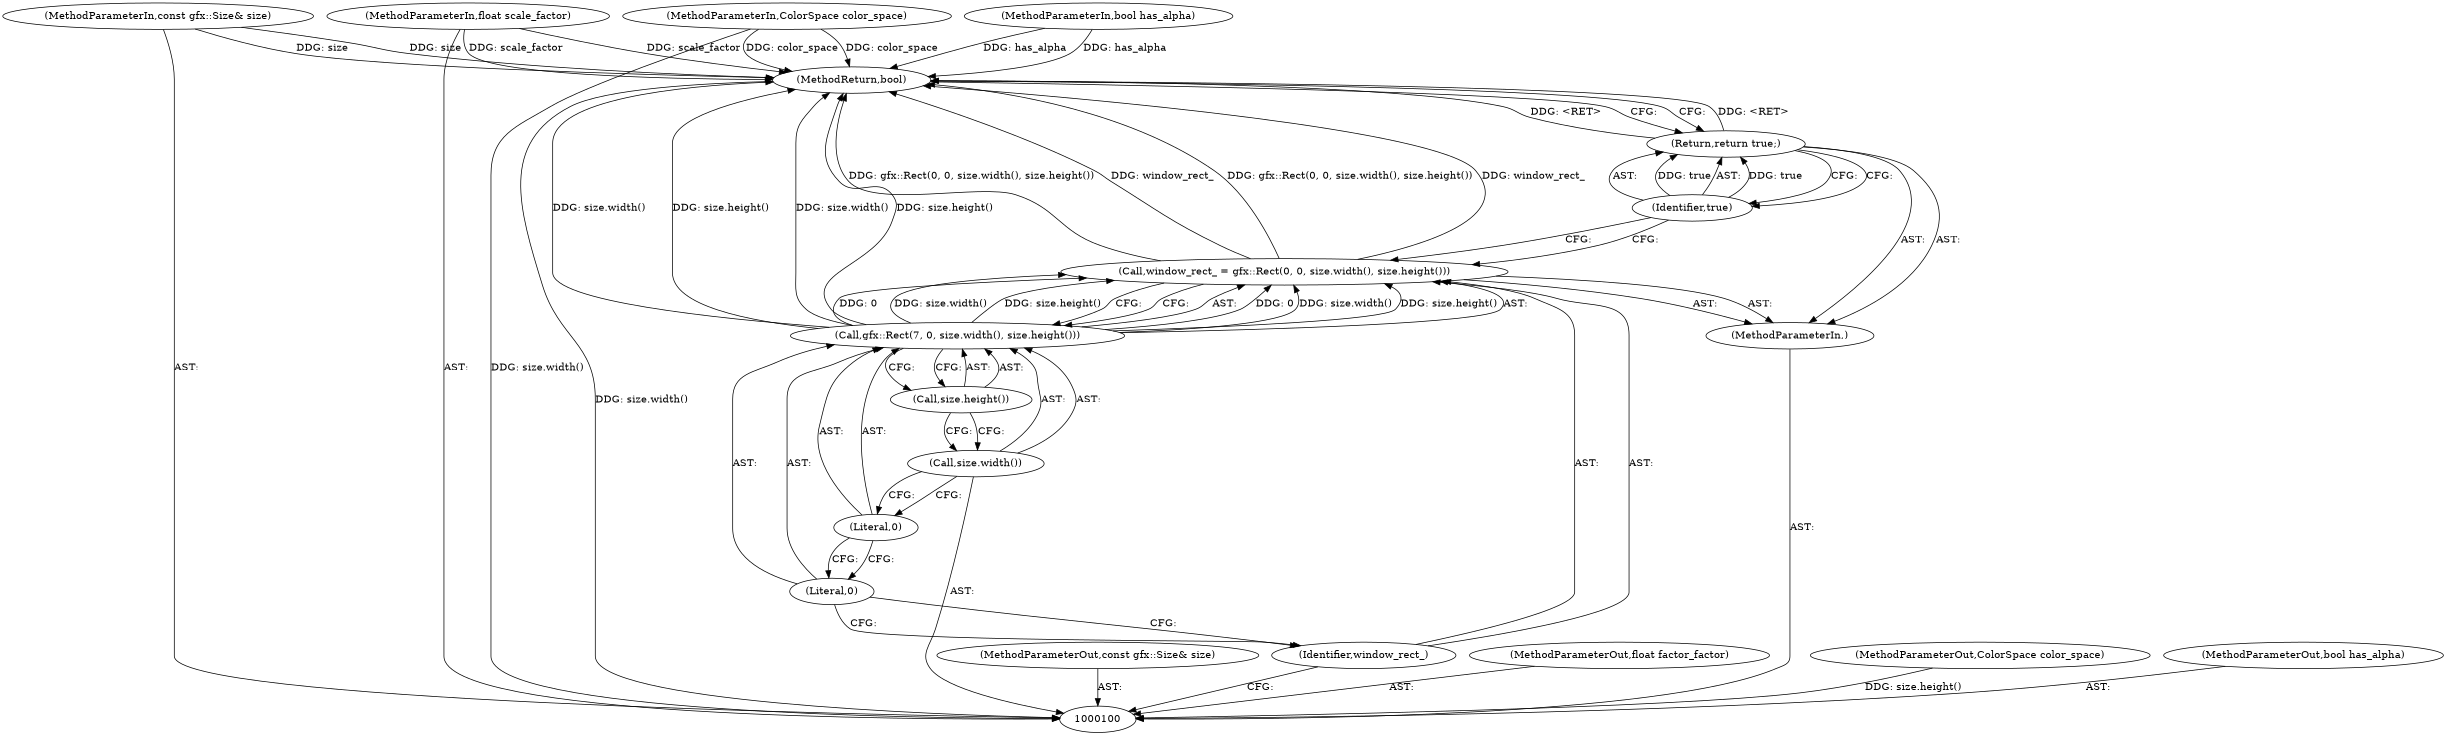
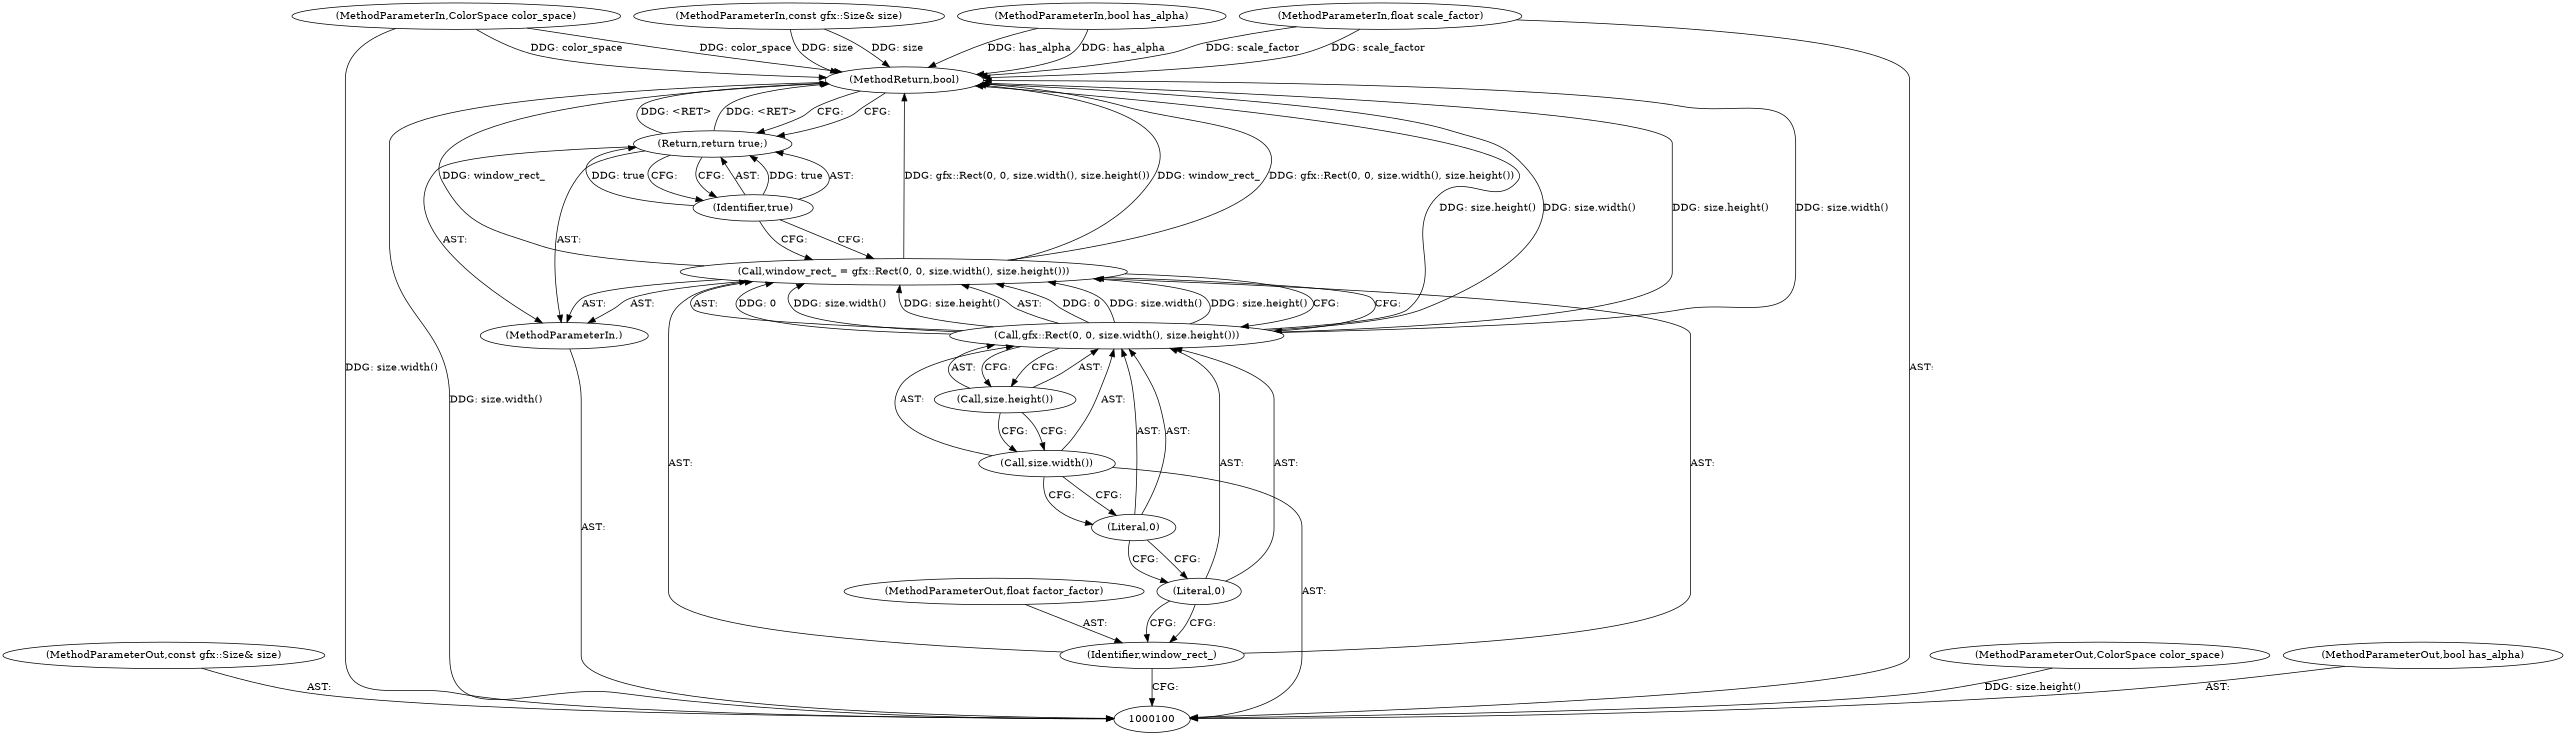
(957, 336) -> (1117, 336)
(297, 685) -> none
(1338, 690) -> (1070, 622)
